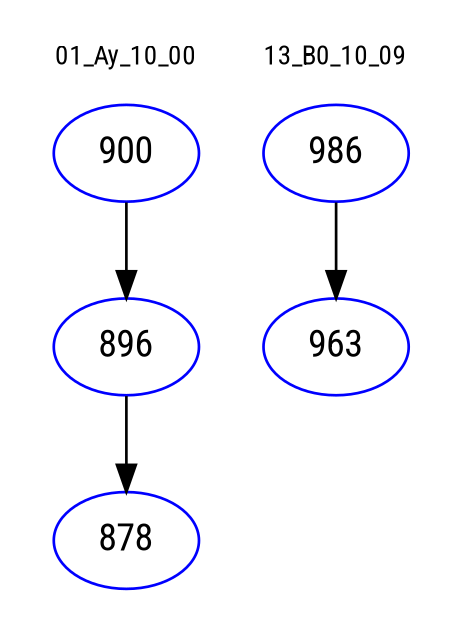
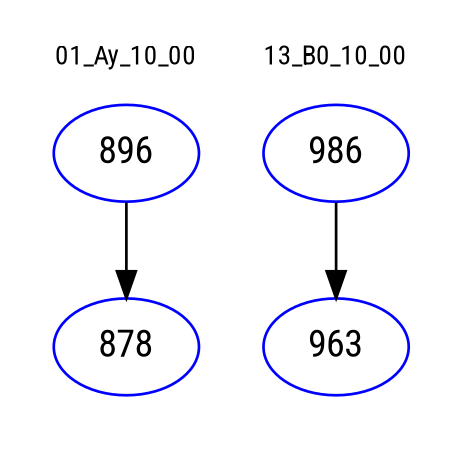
(336, 58) -> (336, 58)
(126, 153) -> none
